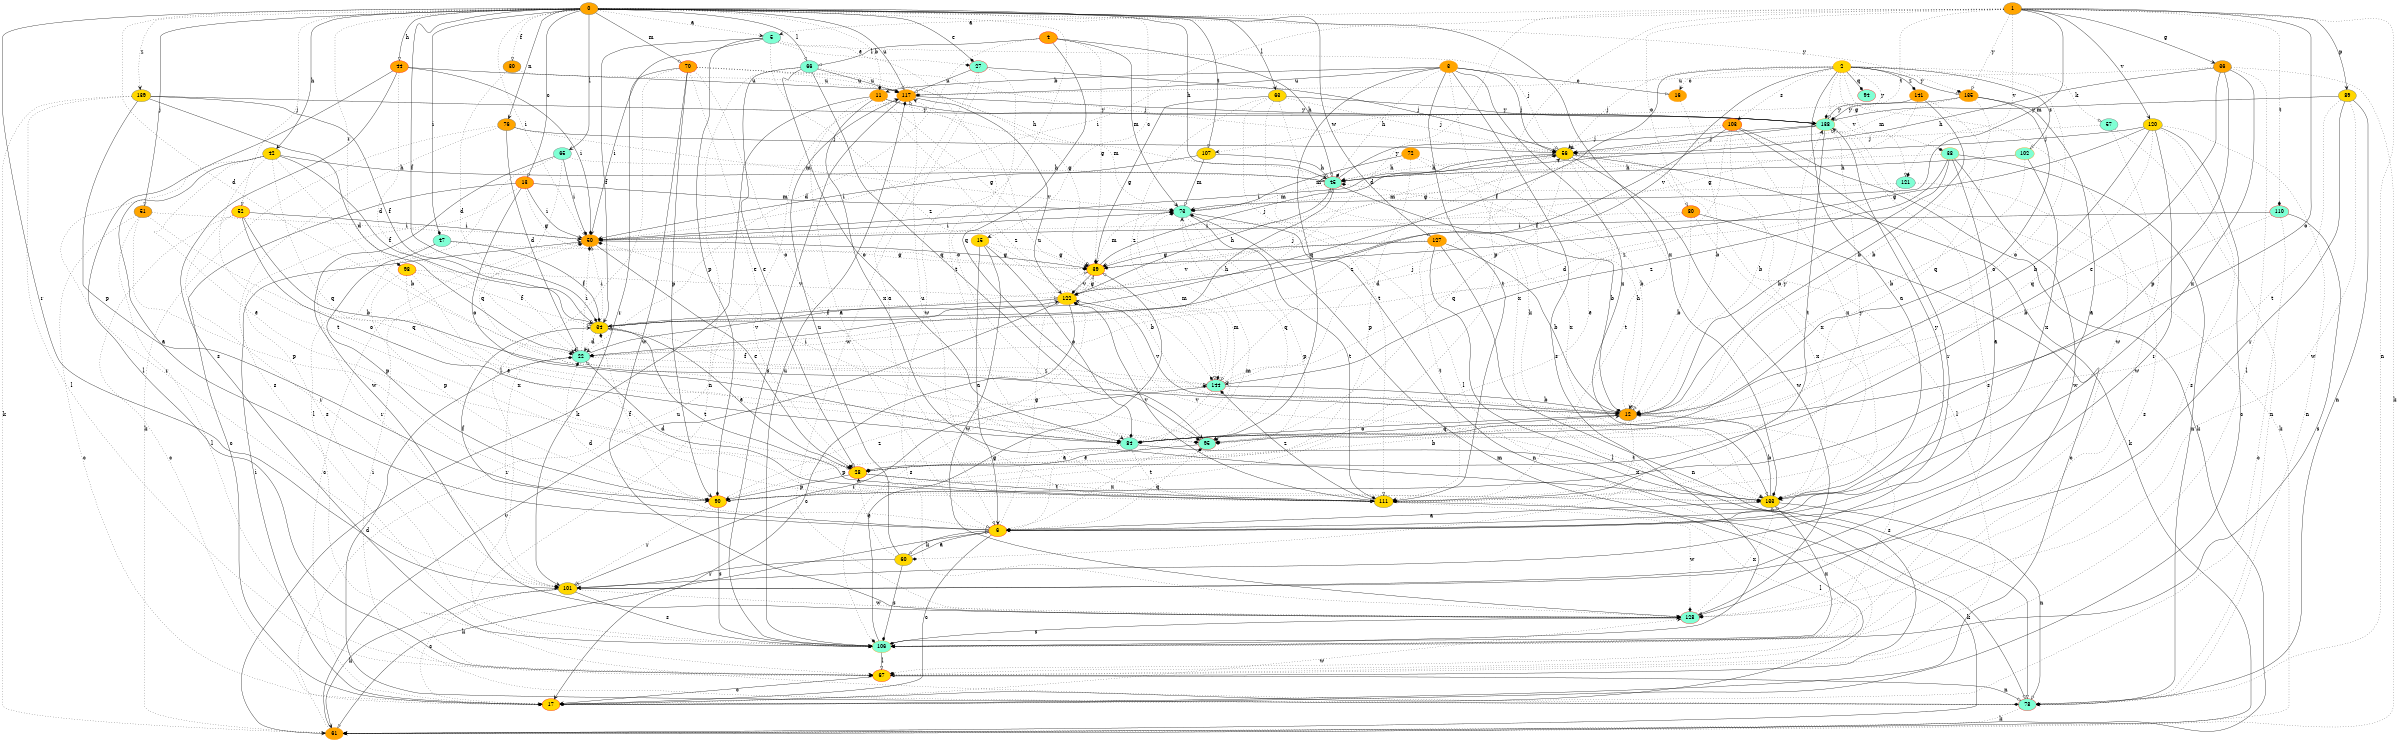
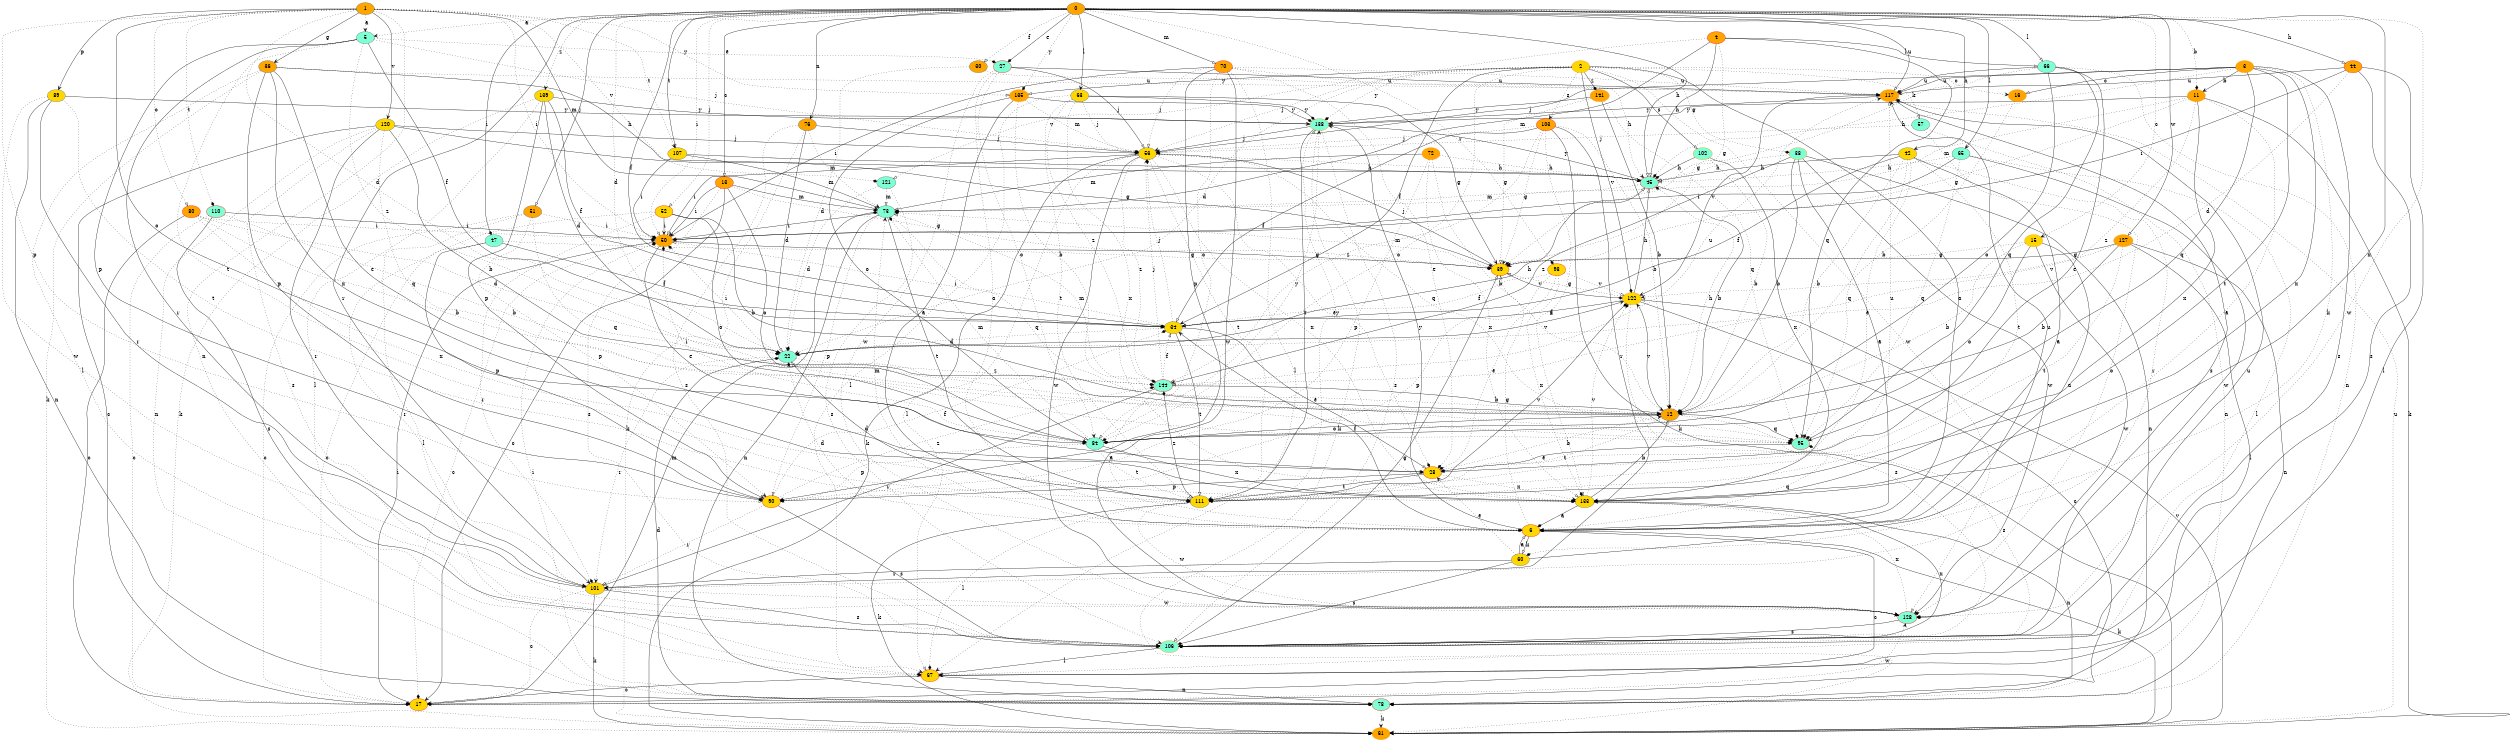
(1867, 96) -> none
(2137, 371) -> (2112, 371)
